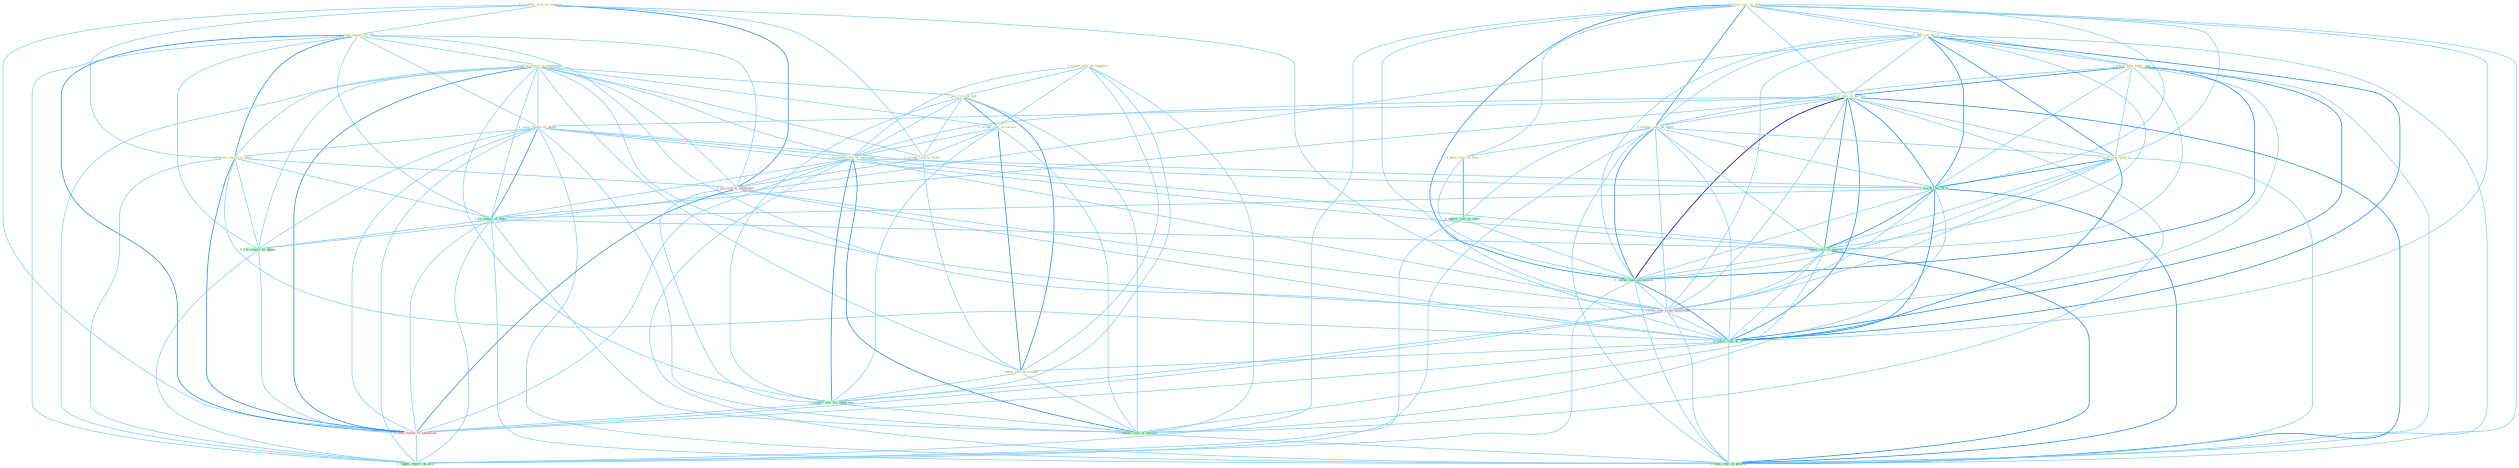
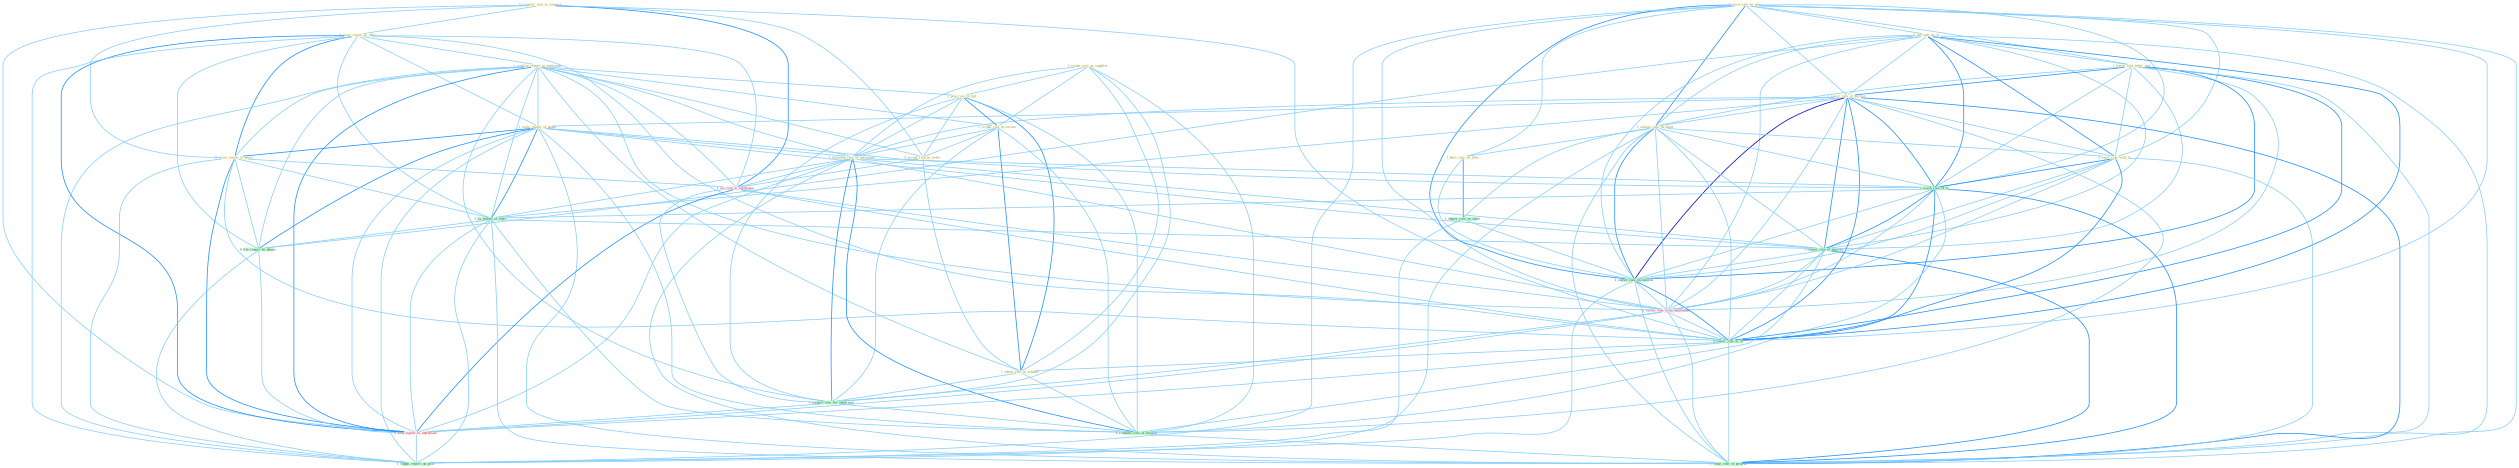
(386, 142) -> (386, 142)
(390, 172) -> (390, 172)
